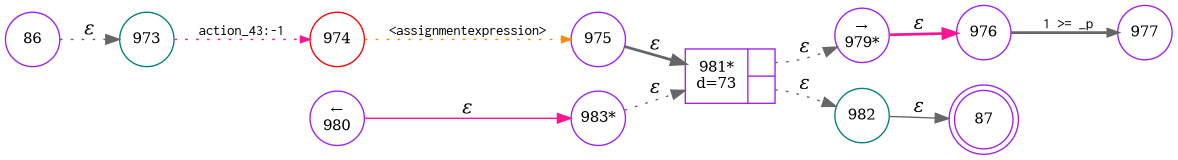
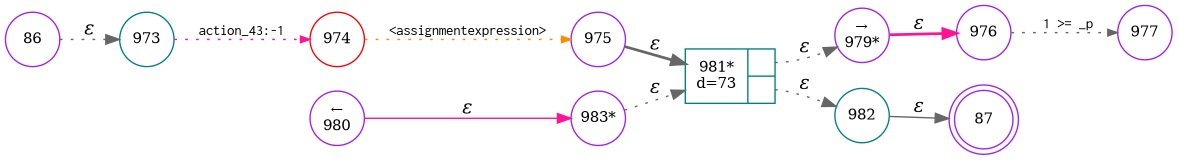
(1059, 33) -> (1059, 33)
(730, 76) -> (730, 76)
